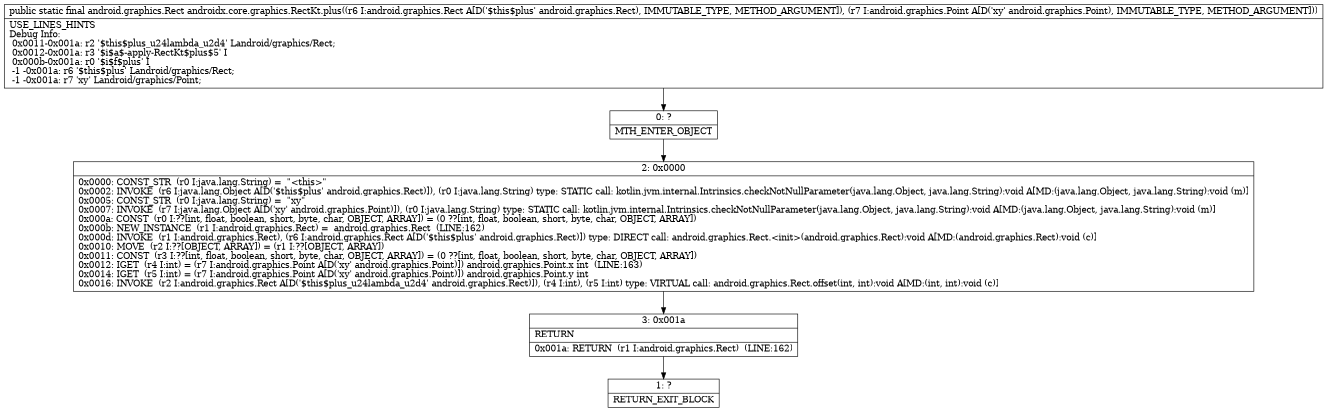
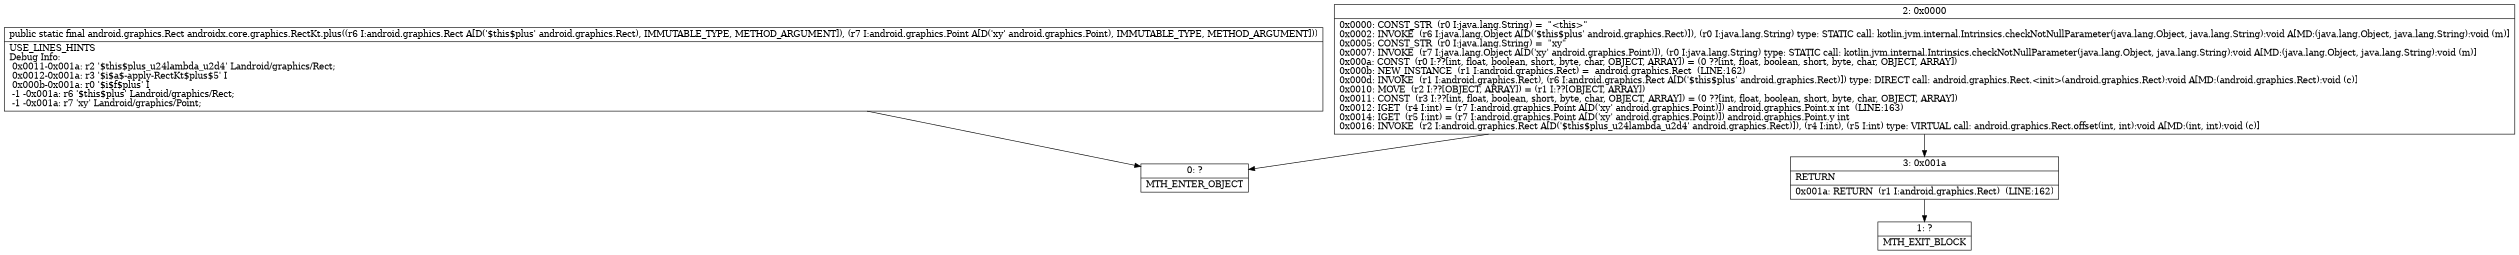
(664, 147) -> (1372, 151)
(664, 400) -> (1925, 243)
